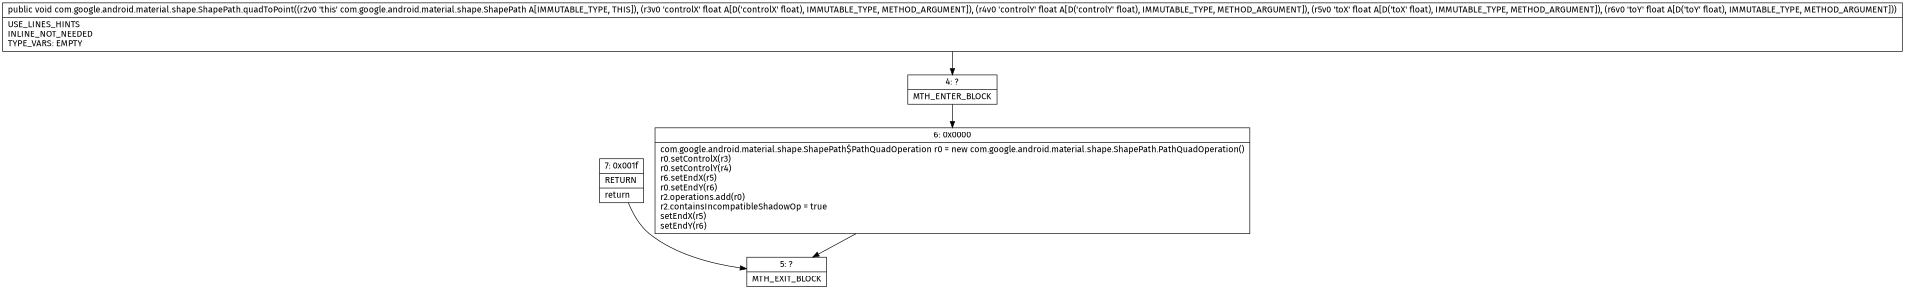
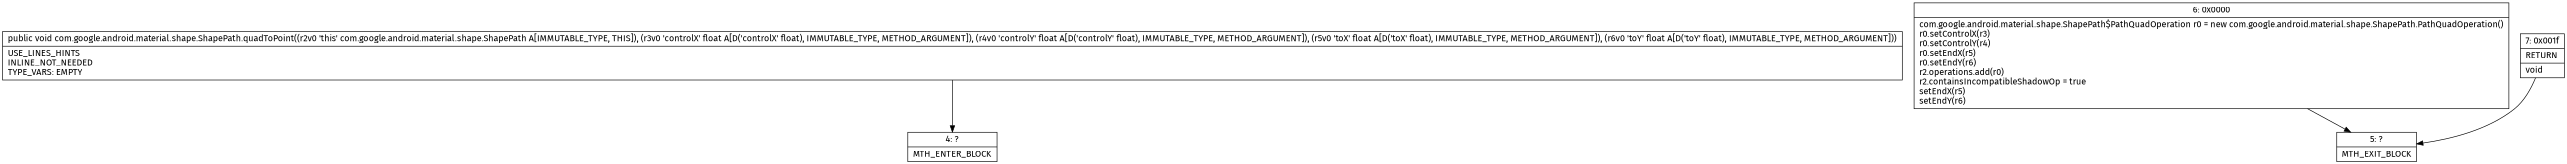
(952, 113) -> none
(688, 178) -> (1948, 53)
(617, 195) -> (2534, 70)
